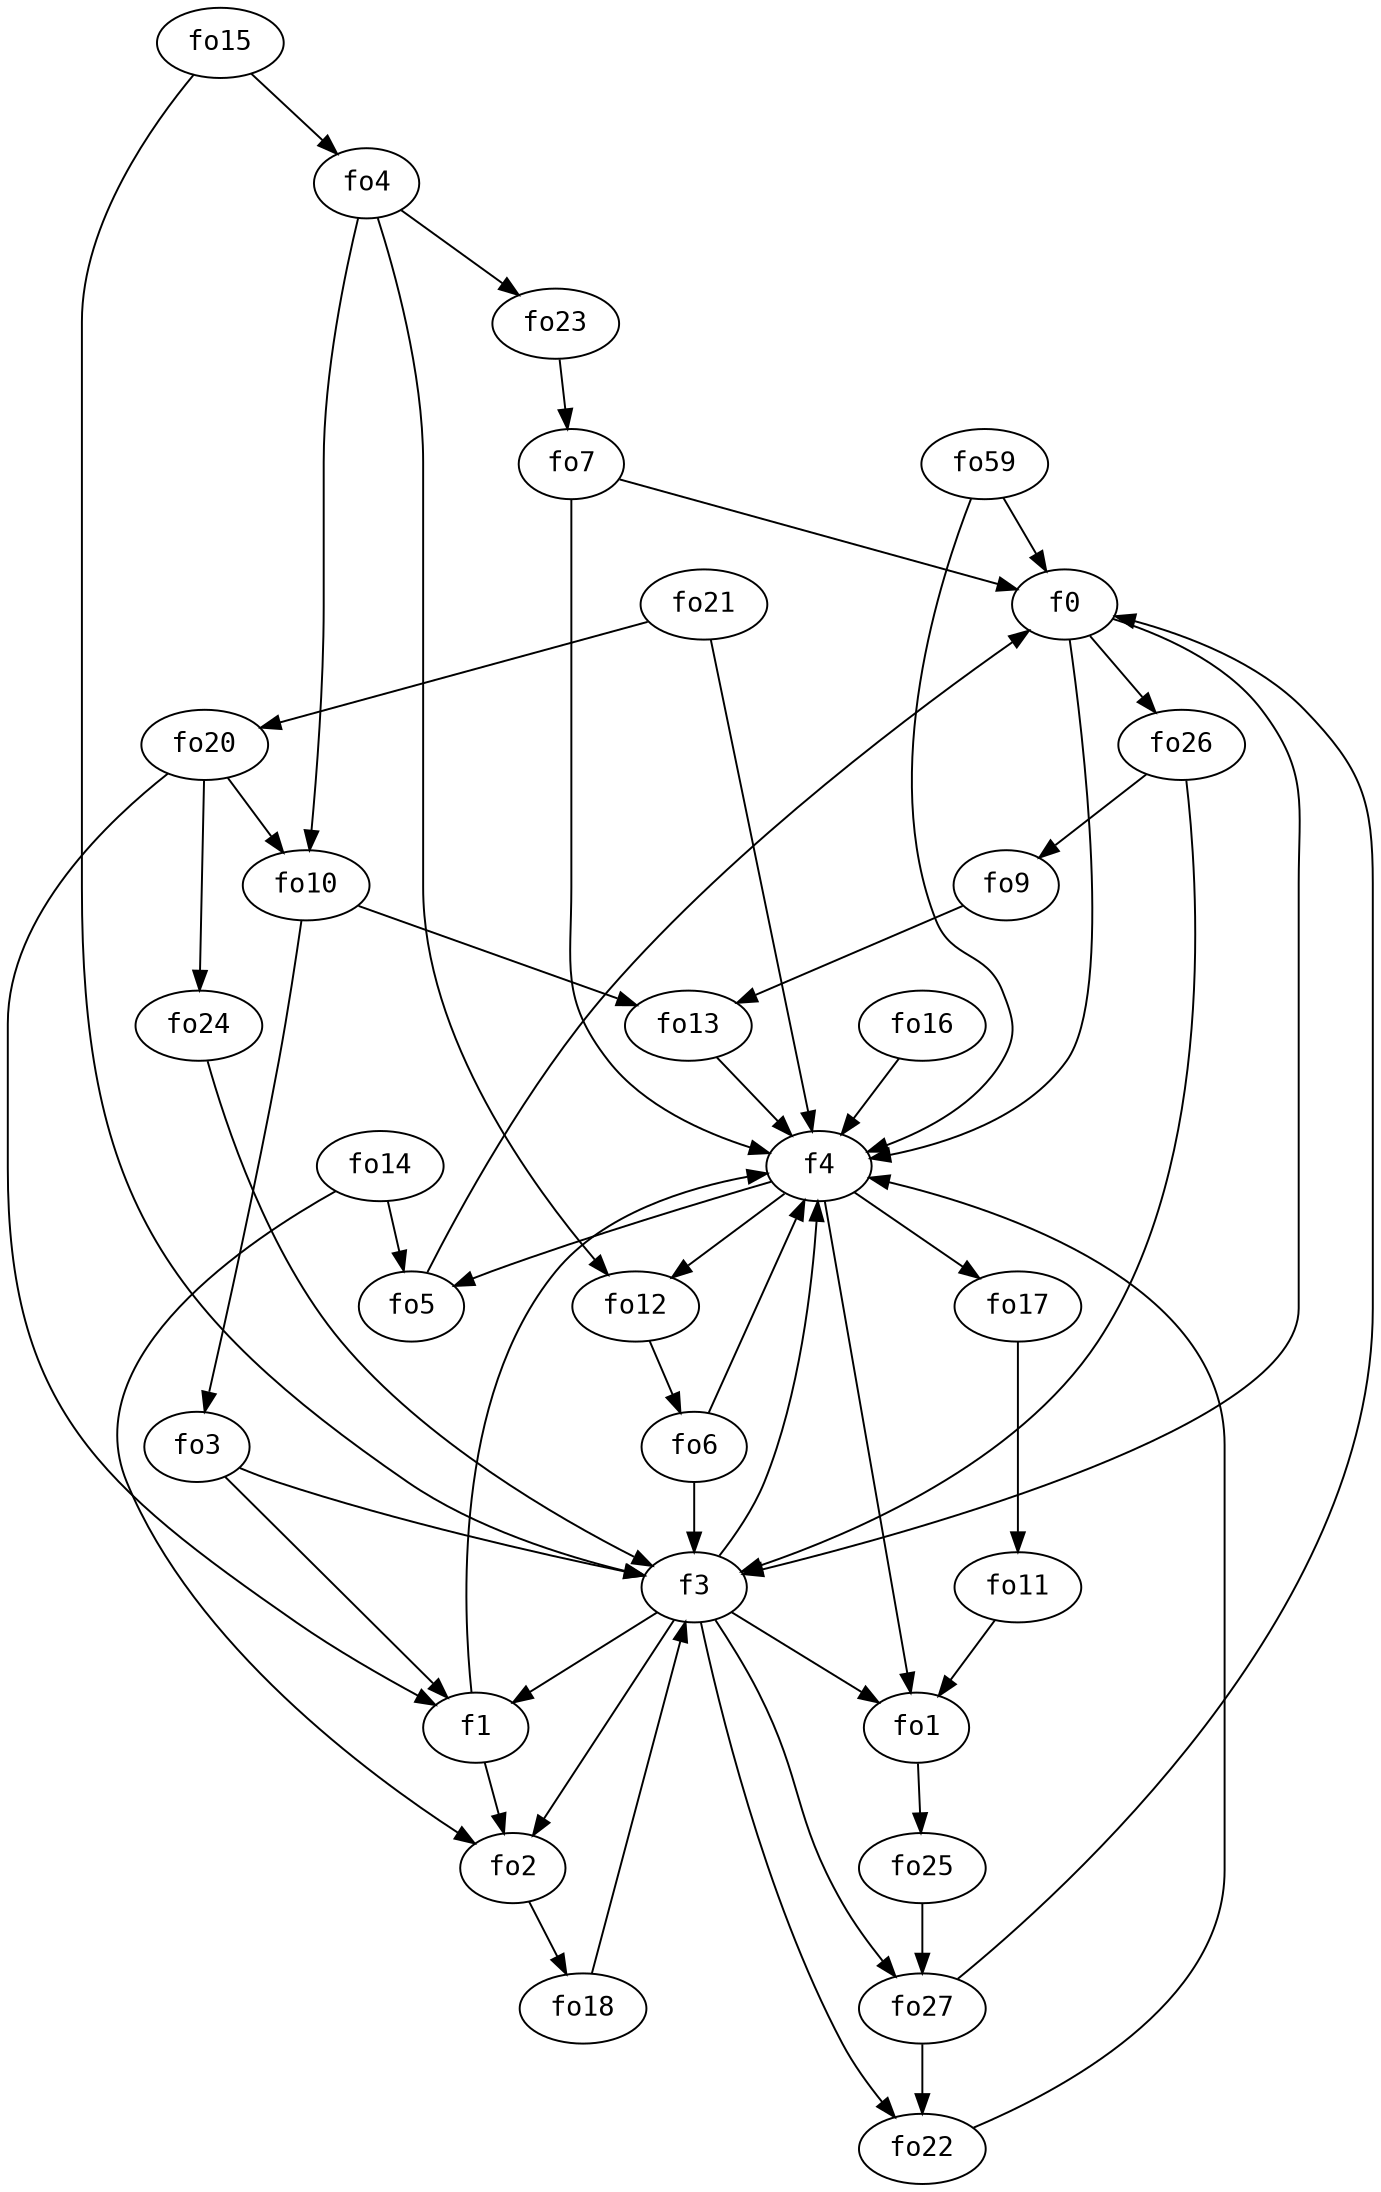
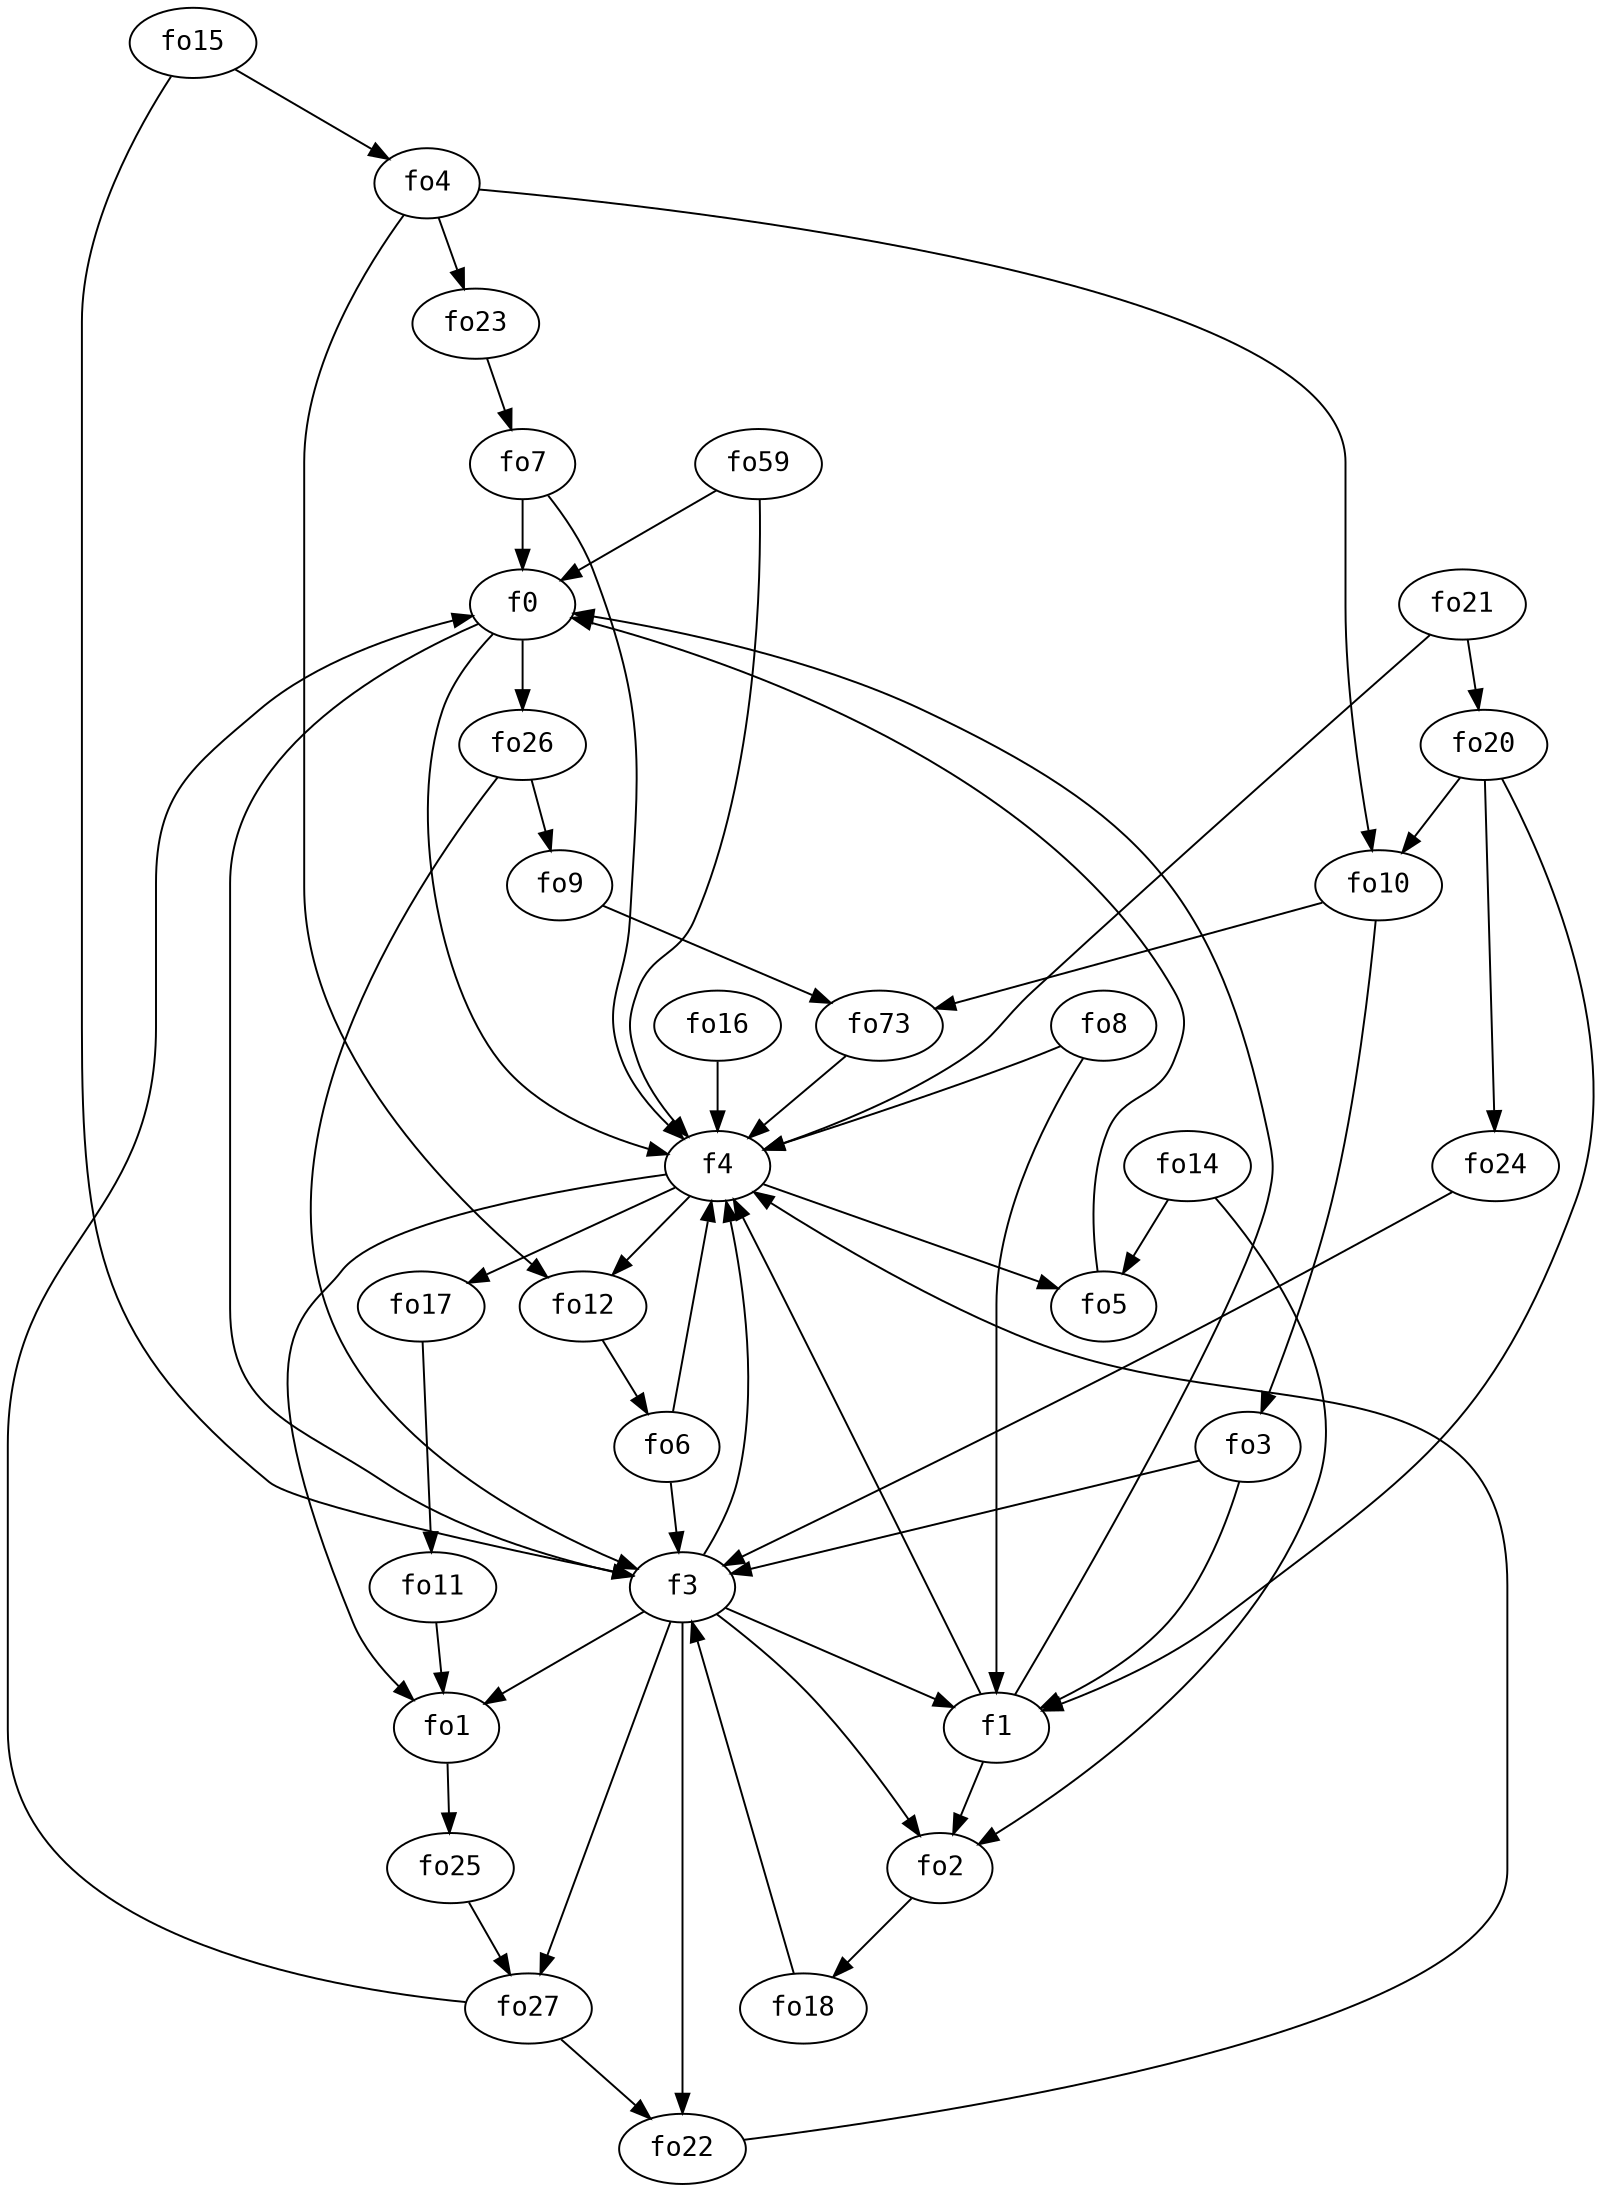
none -> (1227, 992)
(688, 1026) -> (879, 1026)
none -> (1104, 1026)
